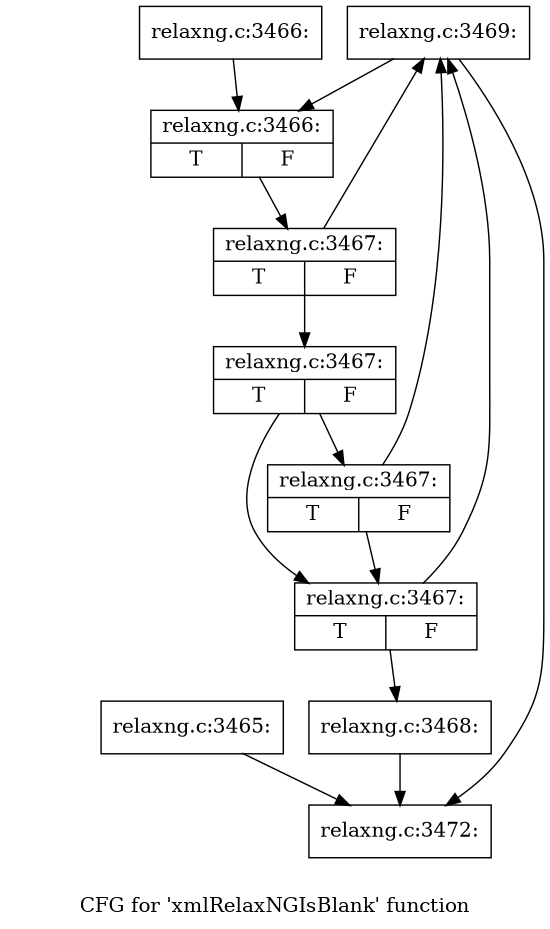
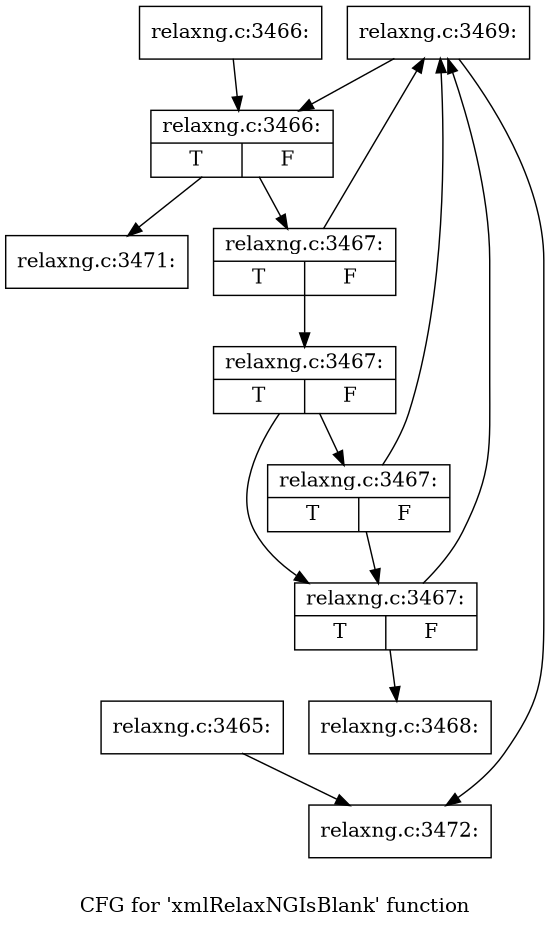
none -> (97, 262)
(400, 772) -> none
